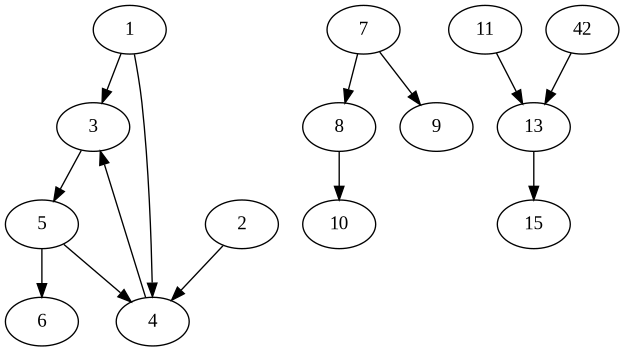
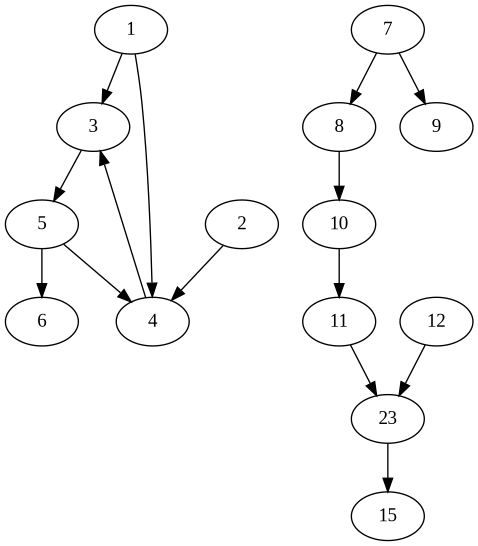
(582, 30) -> (436, 322)
(534, 127) -> (388, 419)
none -> (339, 266)
